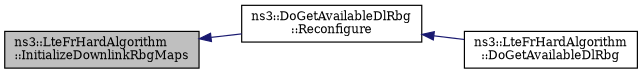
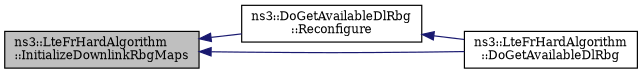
none -> (338, 53)
